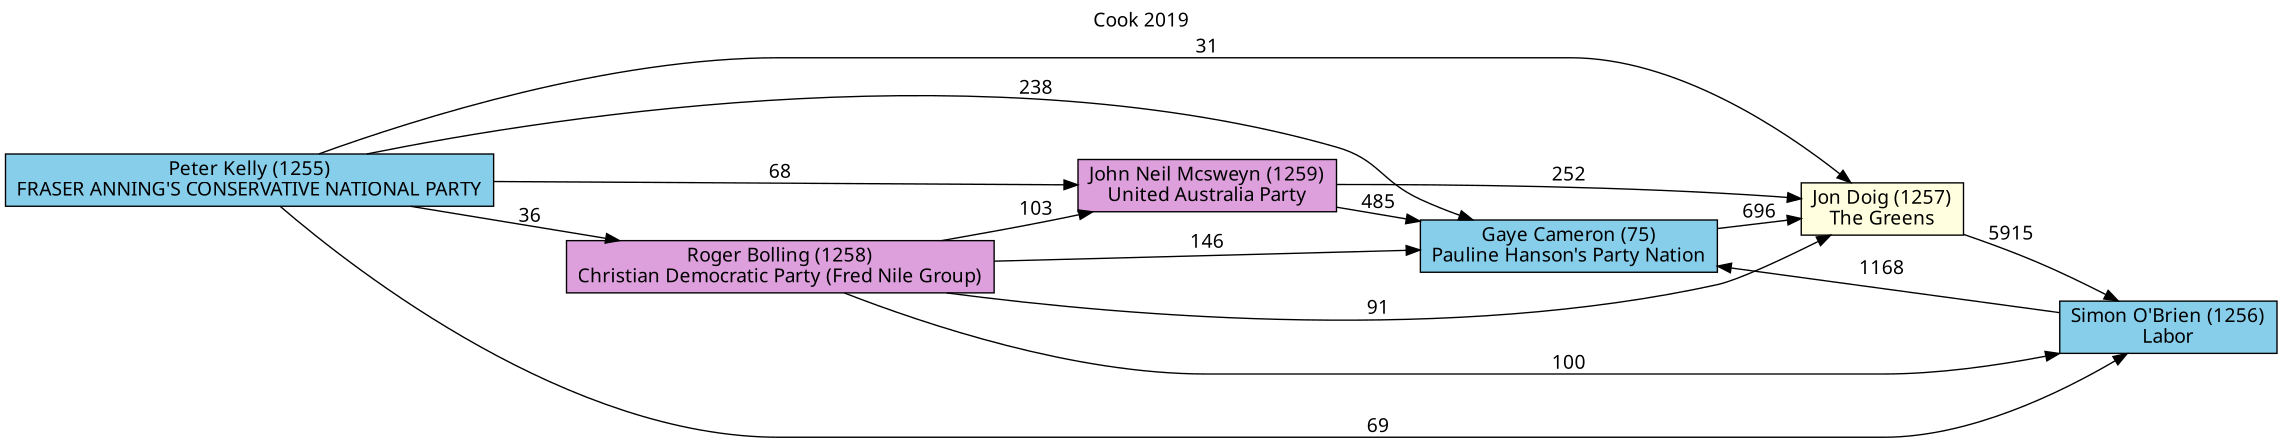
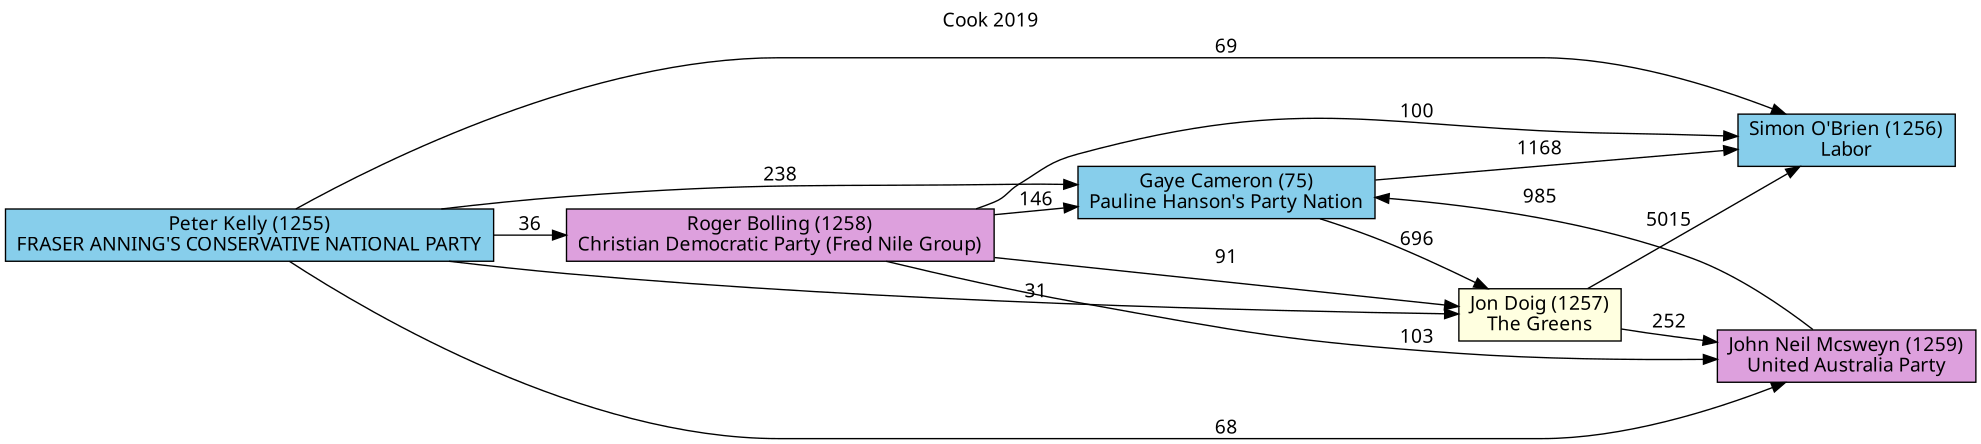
(1562, 187) -> (1662, 335)
(1378, 203) -> (1540, 197)
(2012, 234) -> (1669, 221)
(1895, 290) -> (1550, 165)
